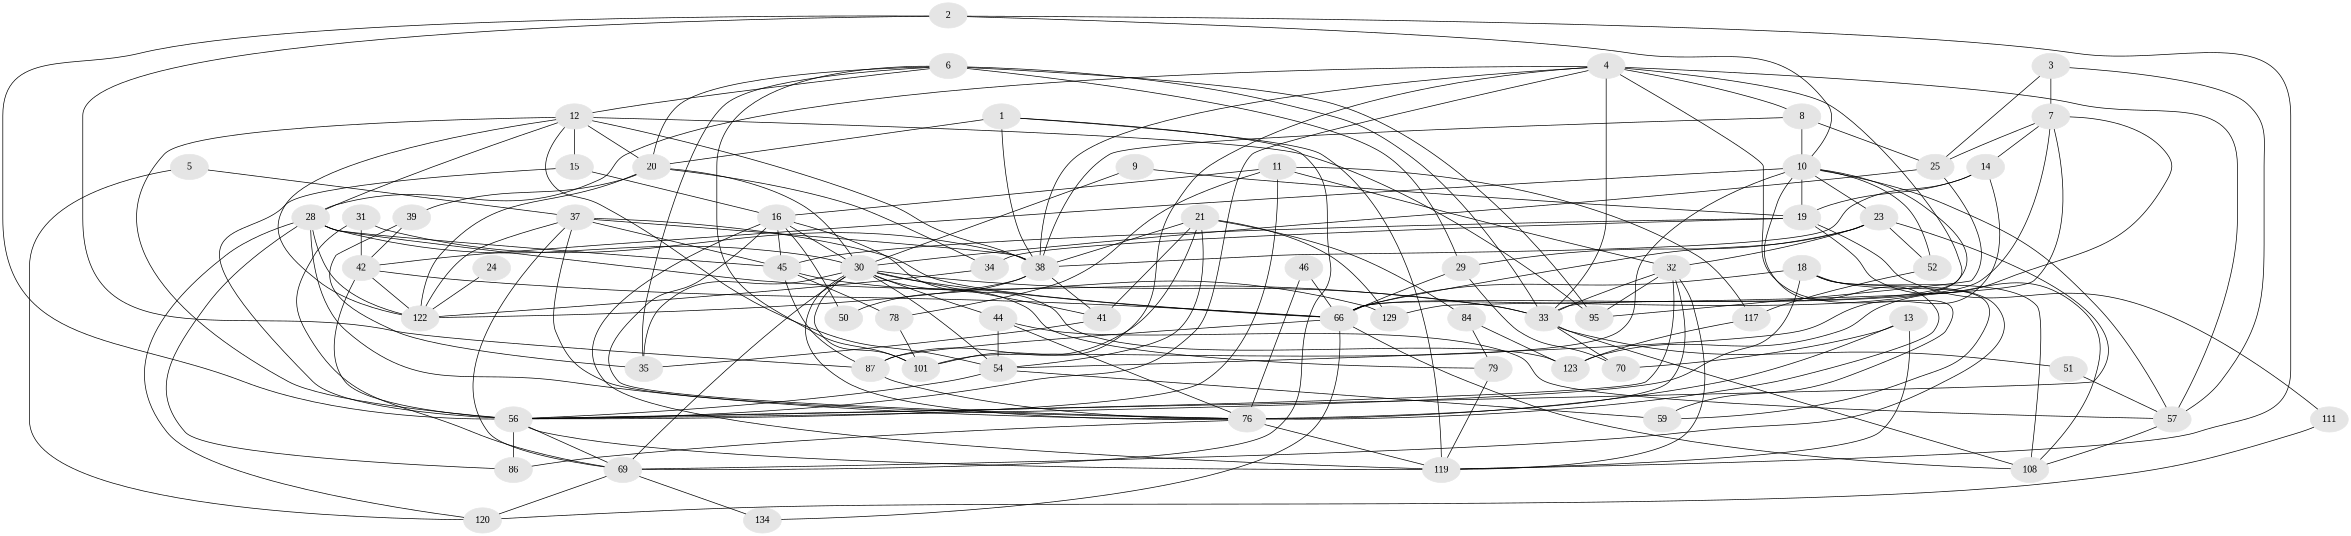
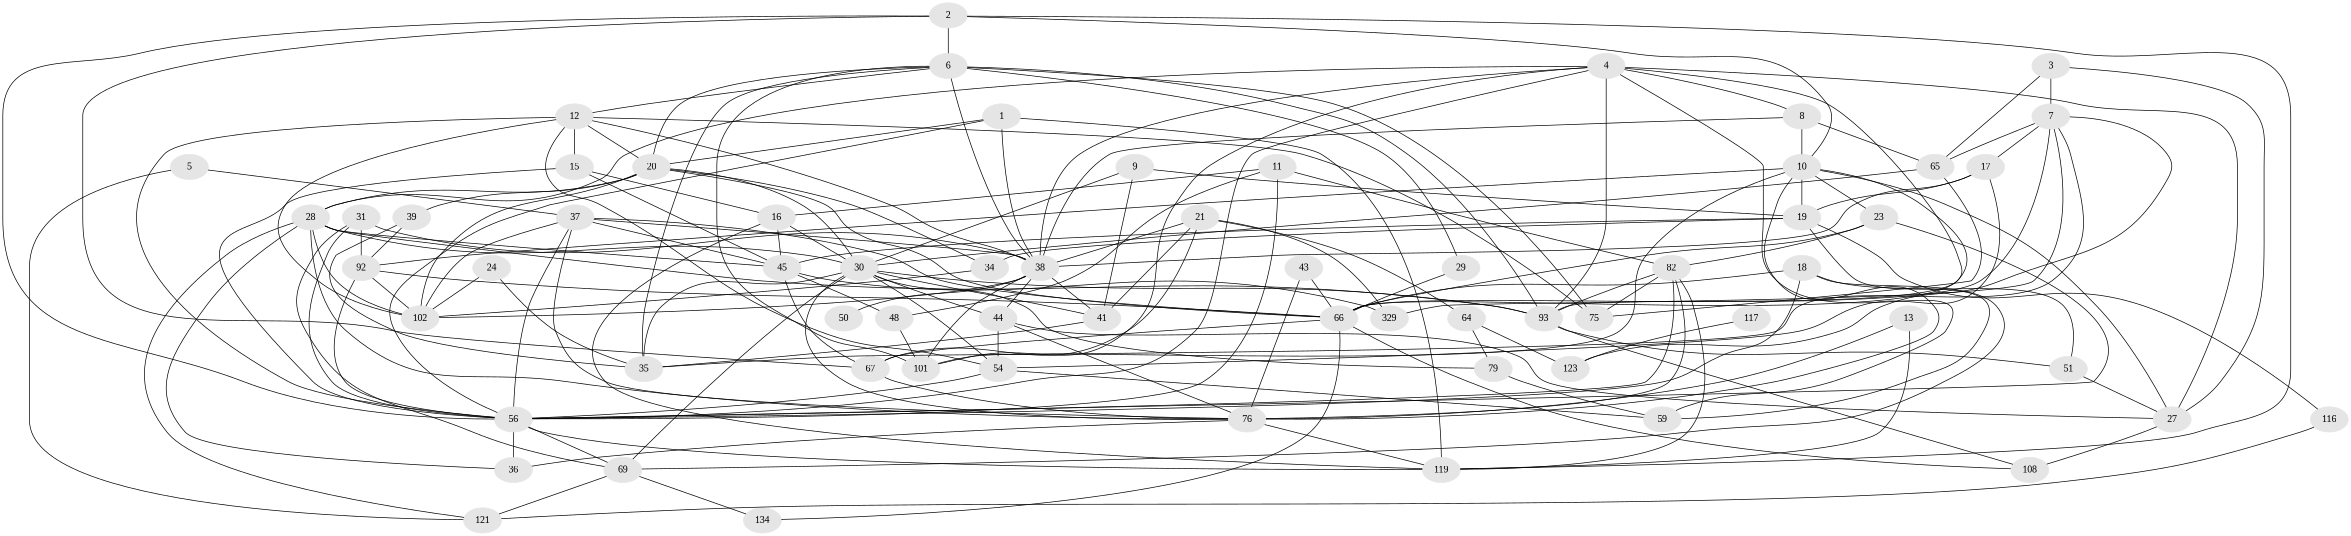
none -> (948, 41)
(441, 164) -> (481, 191)
(1935, 167) -> (1935, 167)
(1986, 167) -> (1986, 167)
none -> (981, 172)
(1537, 194) -> none
none -> (678, 217)
none -> (1121, 230)
(1672, 249) -> none
(814, 266) -> none
(361, 268) -> (361, 268)
(1304, 268) -> (1304, 268)
(1671, 268) -> (1671, 268)
(1932, 268) -> none
(2038, 286) -> (1953, 289)
none -> (1019, 293)
(2030, 301) -> none
(1098, 302) -> (937, 264)
(420, 318) -> (420, 318)
(894, 318) -> (894, 318)
(1389, 318) -> (1389, 318)
(1467, 318) -> (1467, 318)
(1544, 318) -> (1544, 318)
(1594, 318) -> (1594, 318)
(814, 322) -> (965, 313)
none -> (550, 327)
(1158, 341) -> none
(1161, 347) -> none
none -> (1449, 348)
(870, 369) -> (870, 369)
(1621, 369) -> none
(475, 370) -> (524, 323)
(617, 379) -> none
none -> (331, 381)
(1467, 419) -> (1576, 398)
(2172, 419) -> (2172, 419)
(2329, 419) -> (2329, 419)
(1250, 440) -> (593, 196)
(513, 470) -> (513, 470)
(483, 520) -> (483, 520)
